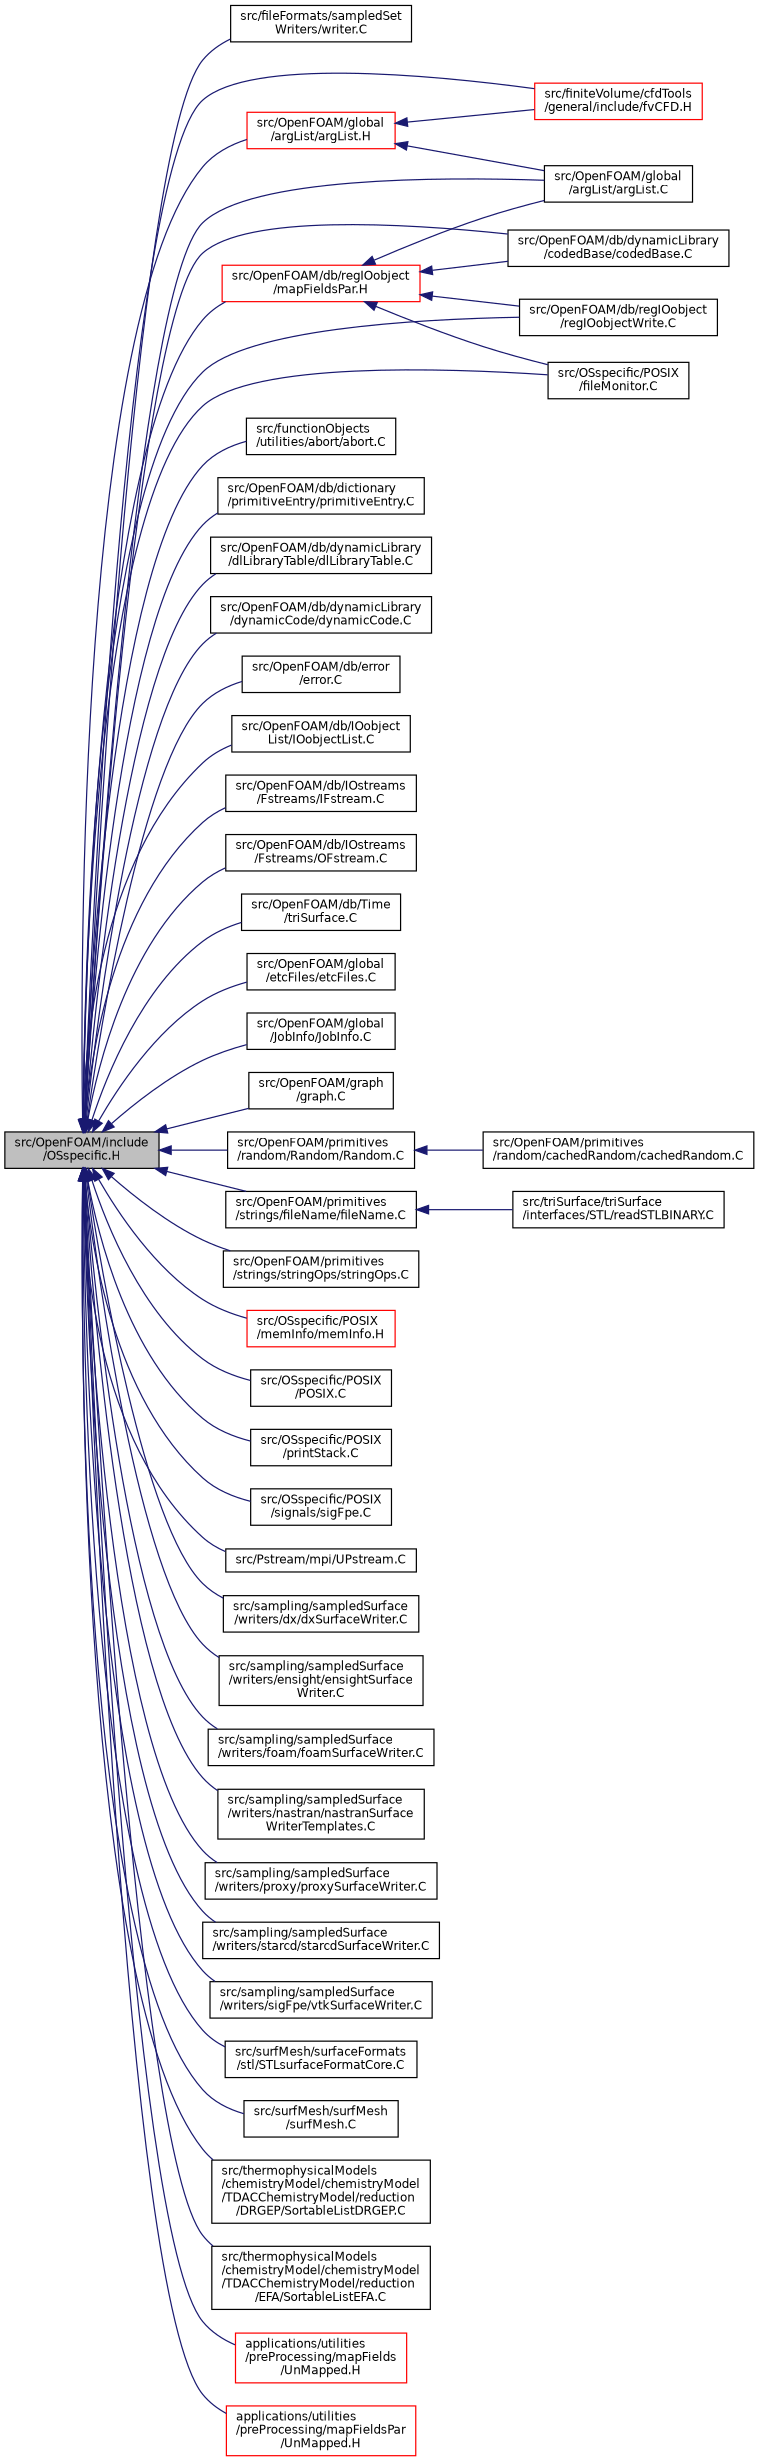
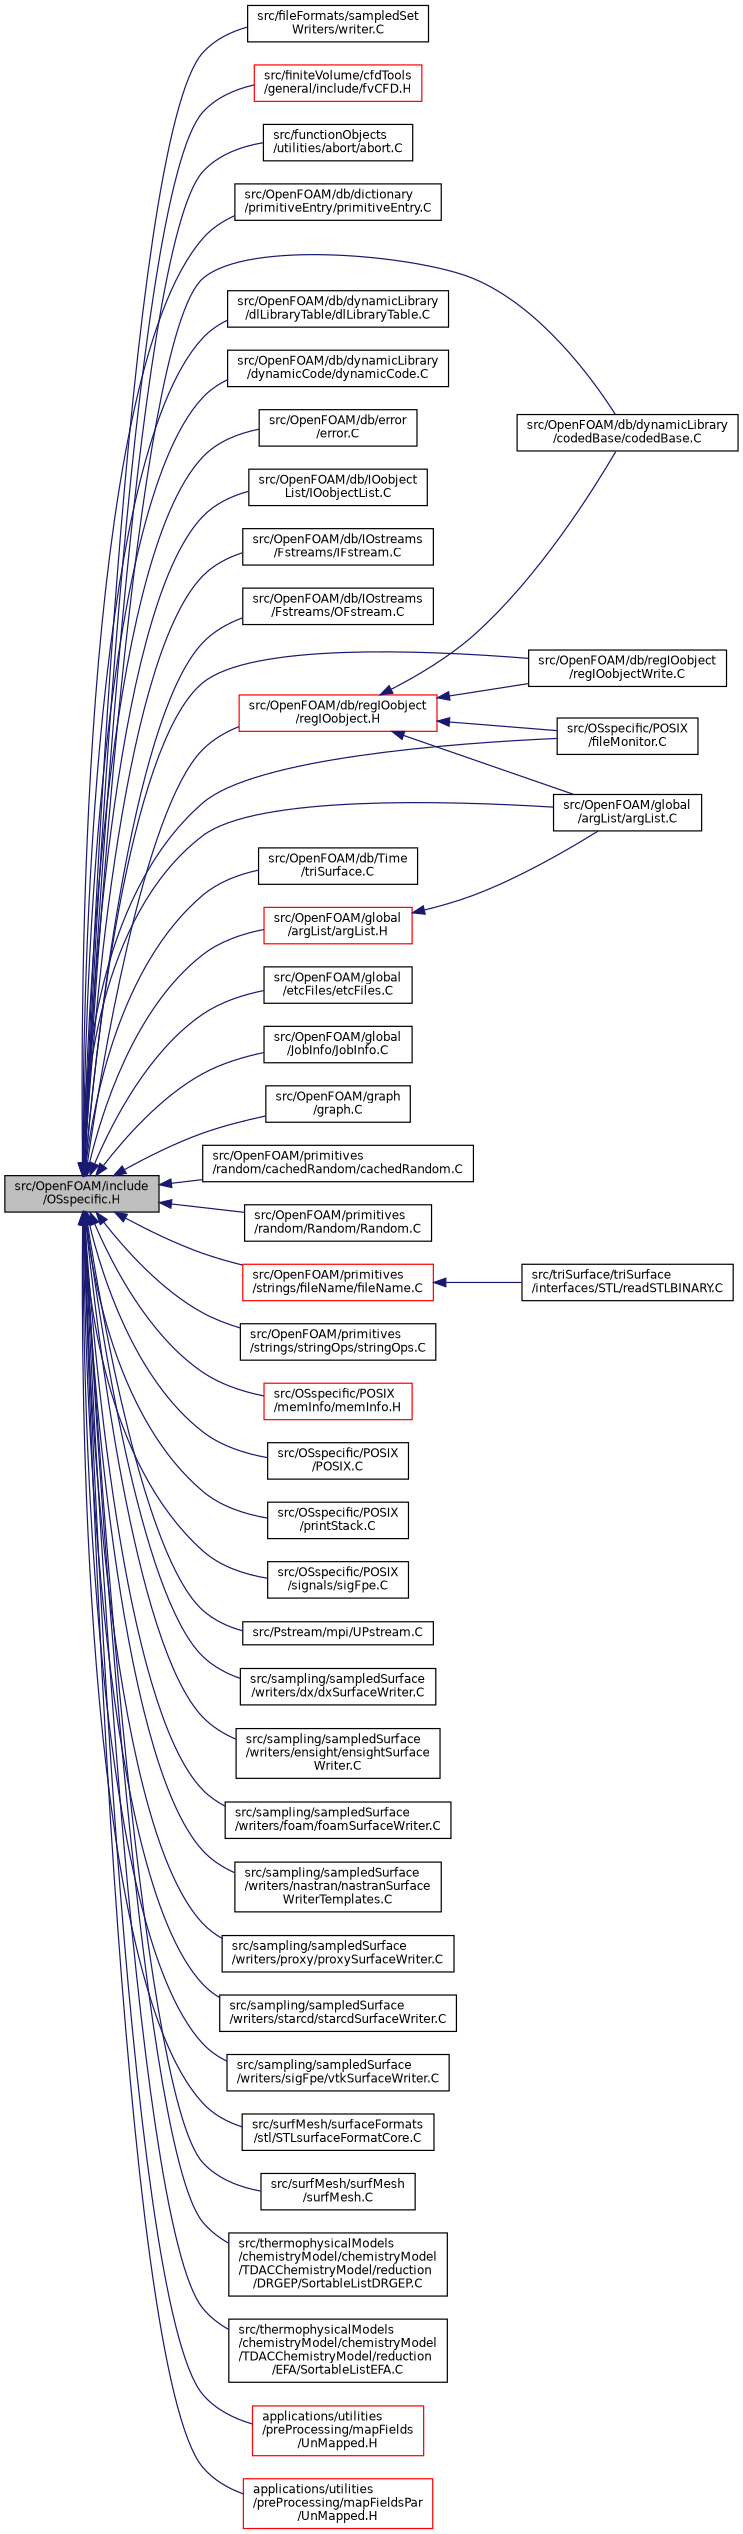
(471, 116) -> none
(321, 283) -> (338, 713)
(455, 1150) -> (187, 1181)
(321, 1210) -> (338, 1282)
